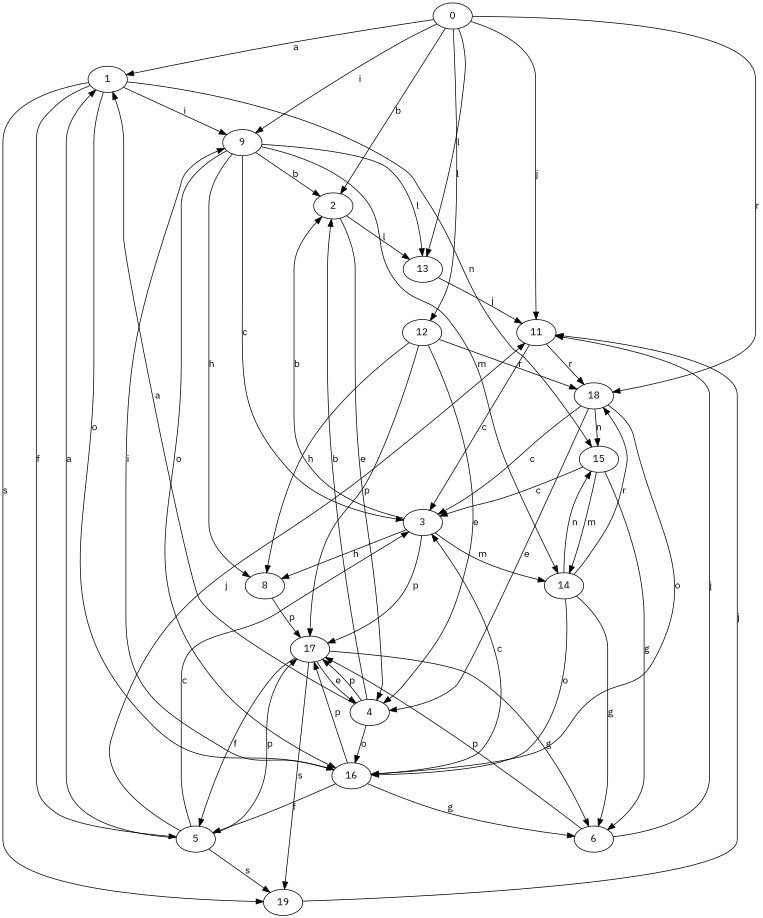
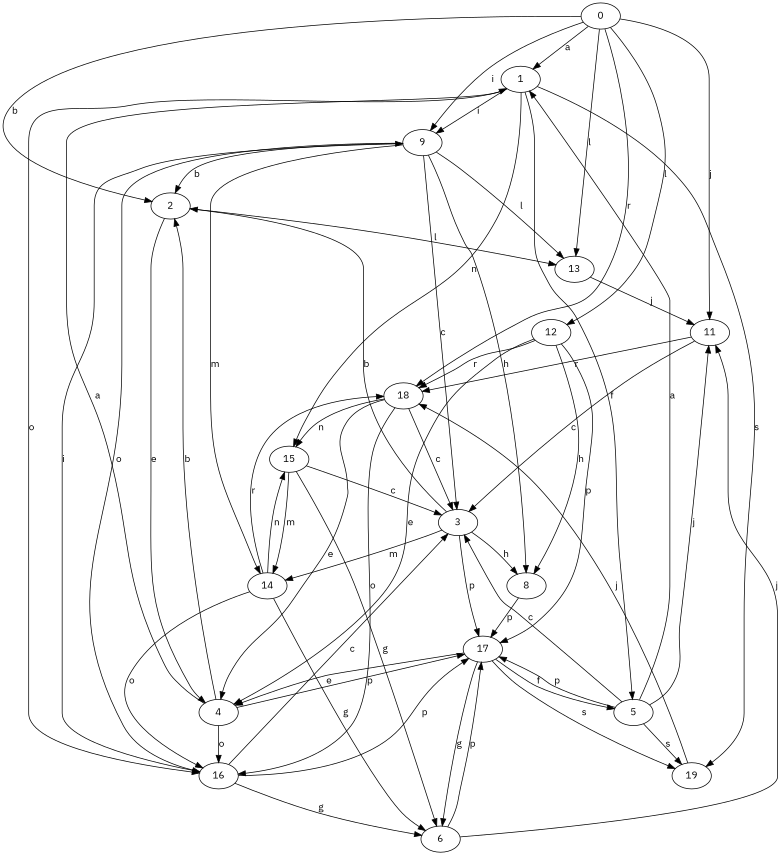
(737, 744) -> (592, 558)
(278, 808) -> none
